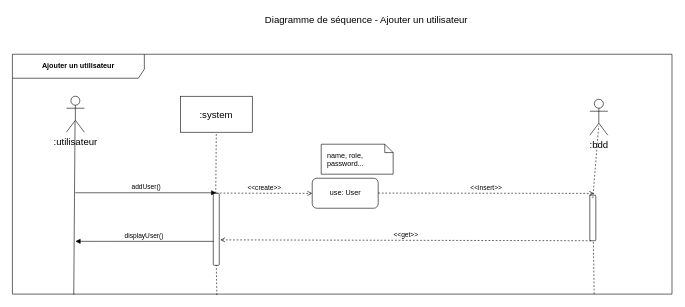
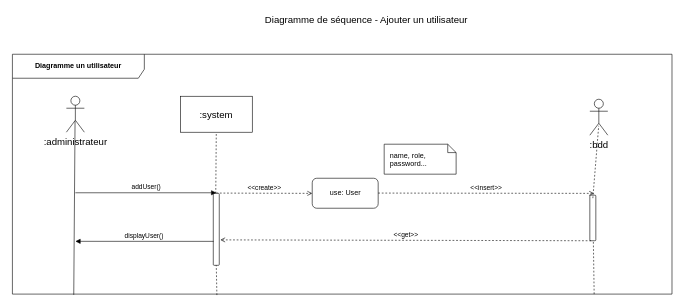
(78, 66) -> (78, 66)
(76, 142) -> (76, 142)
(357, 159) -> (420, 159)
